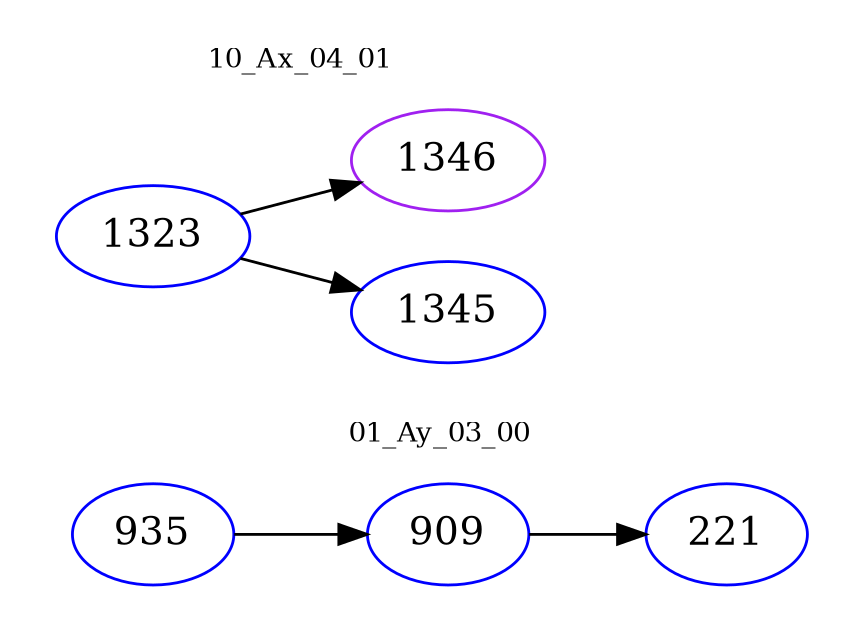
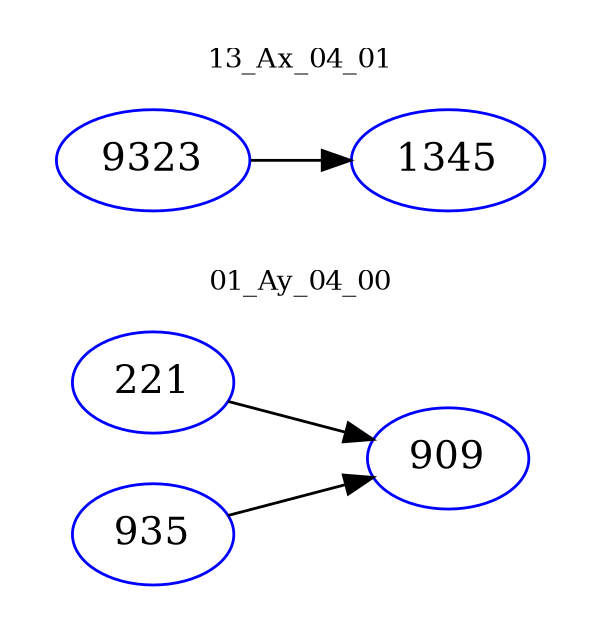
(301, 60) -> (301, 60)
(448, 160) -> none
(153, 236) -> (153, 160)
(440, 435) -> (301, 283)
(573, 534) -> (286, 417)
